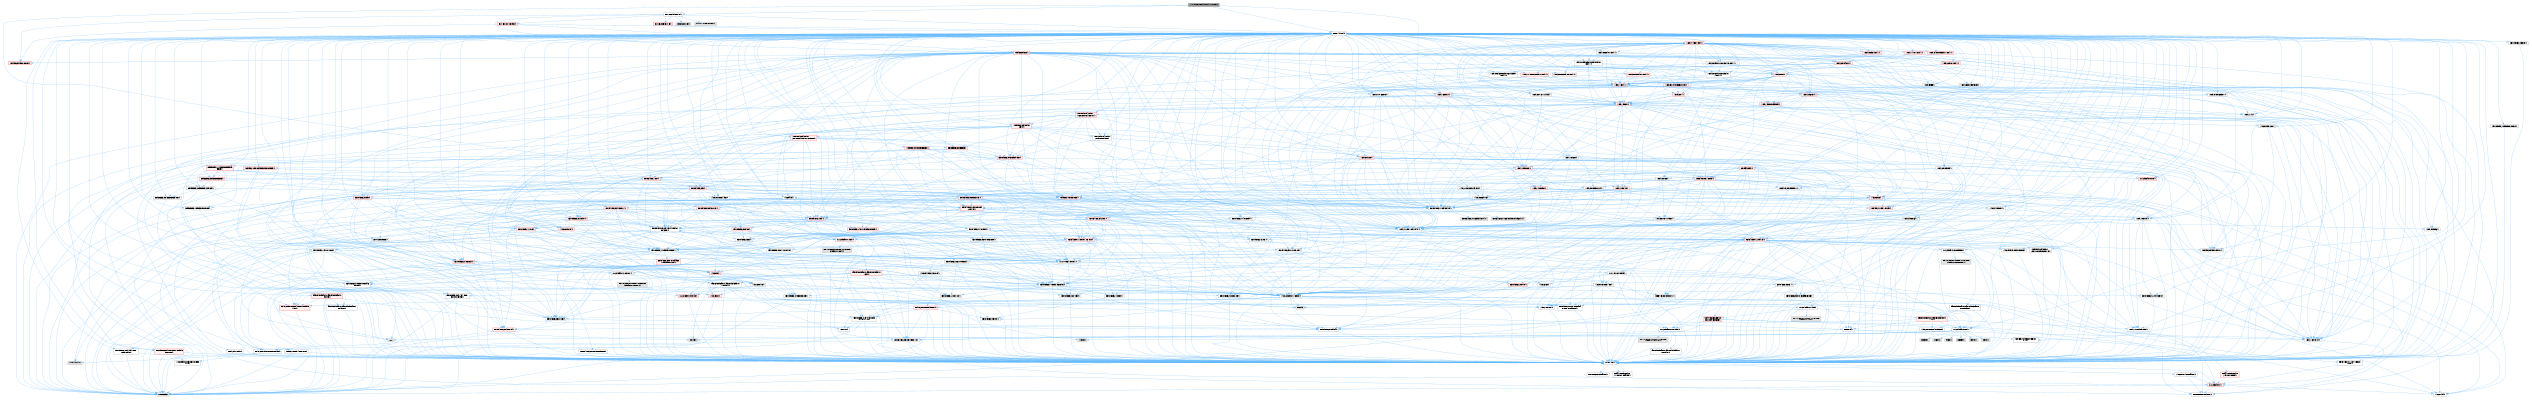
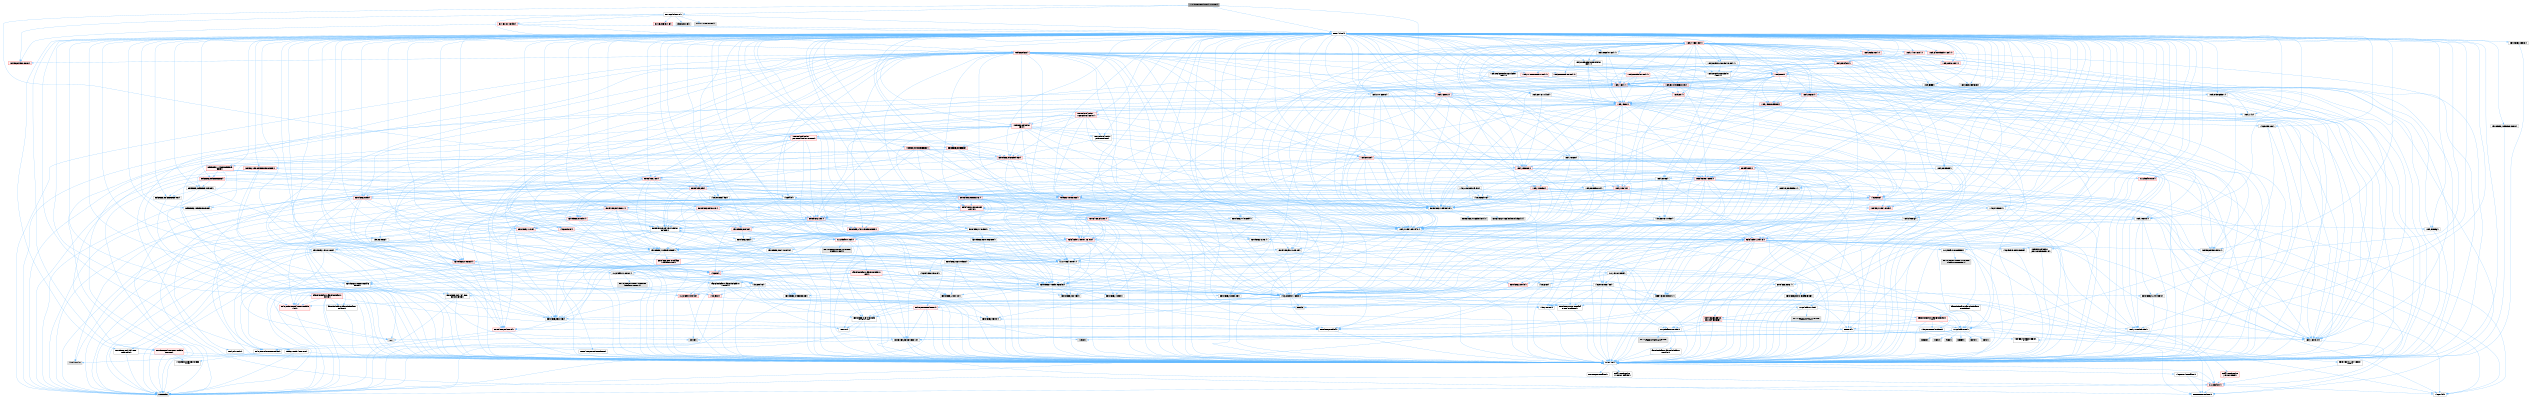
(380, 240) -> (380, 240)
